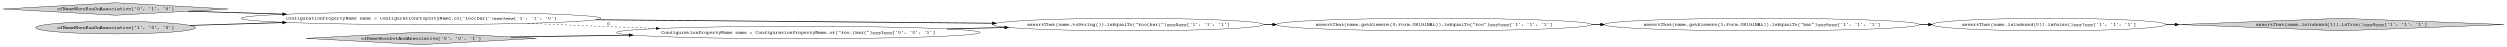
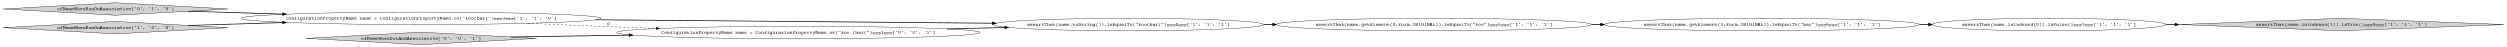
(116, 28) -> (116, 28)
